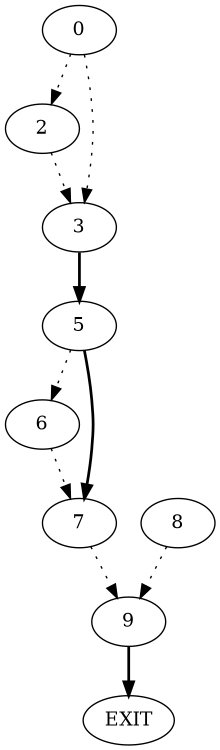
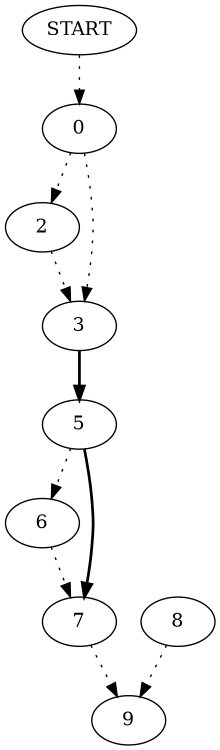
none -> (79, 30)
(129, 720) -> none
